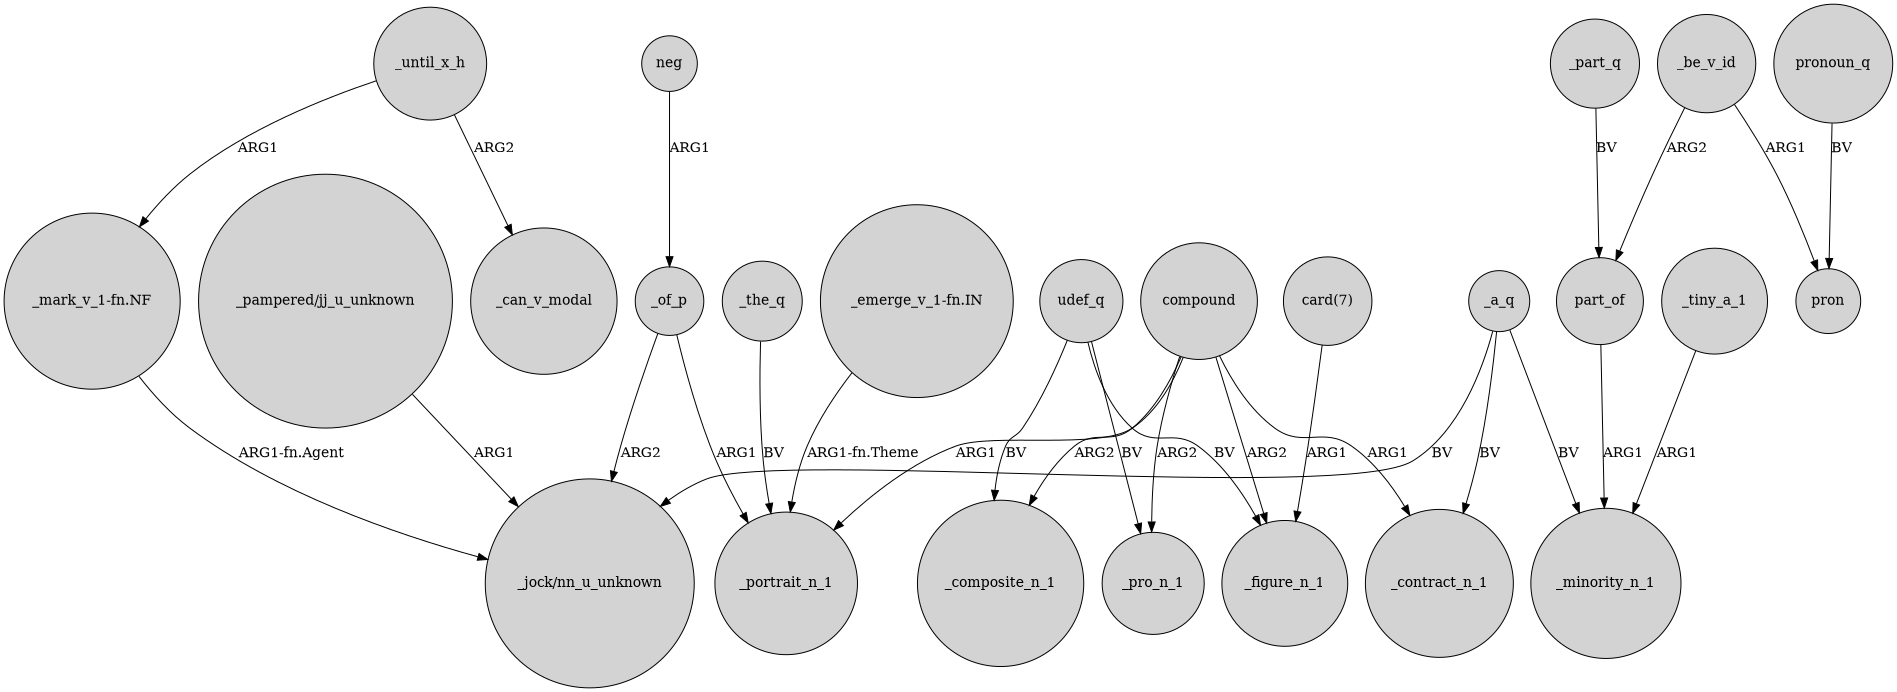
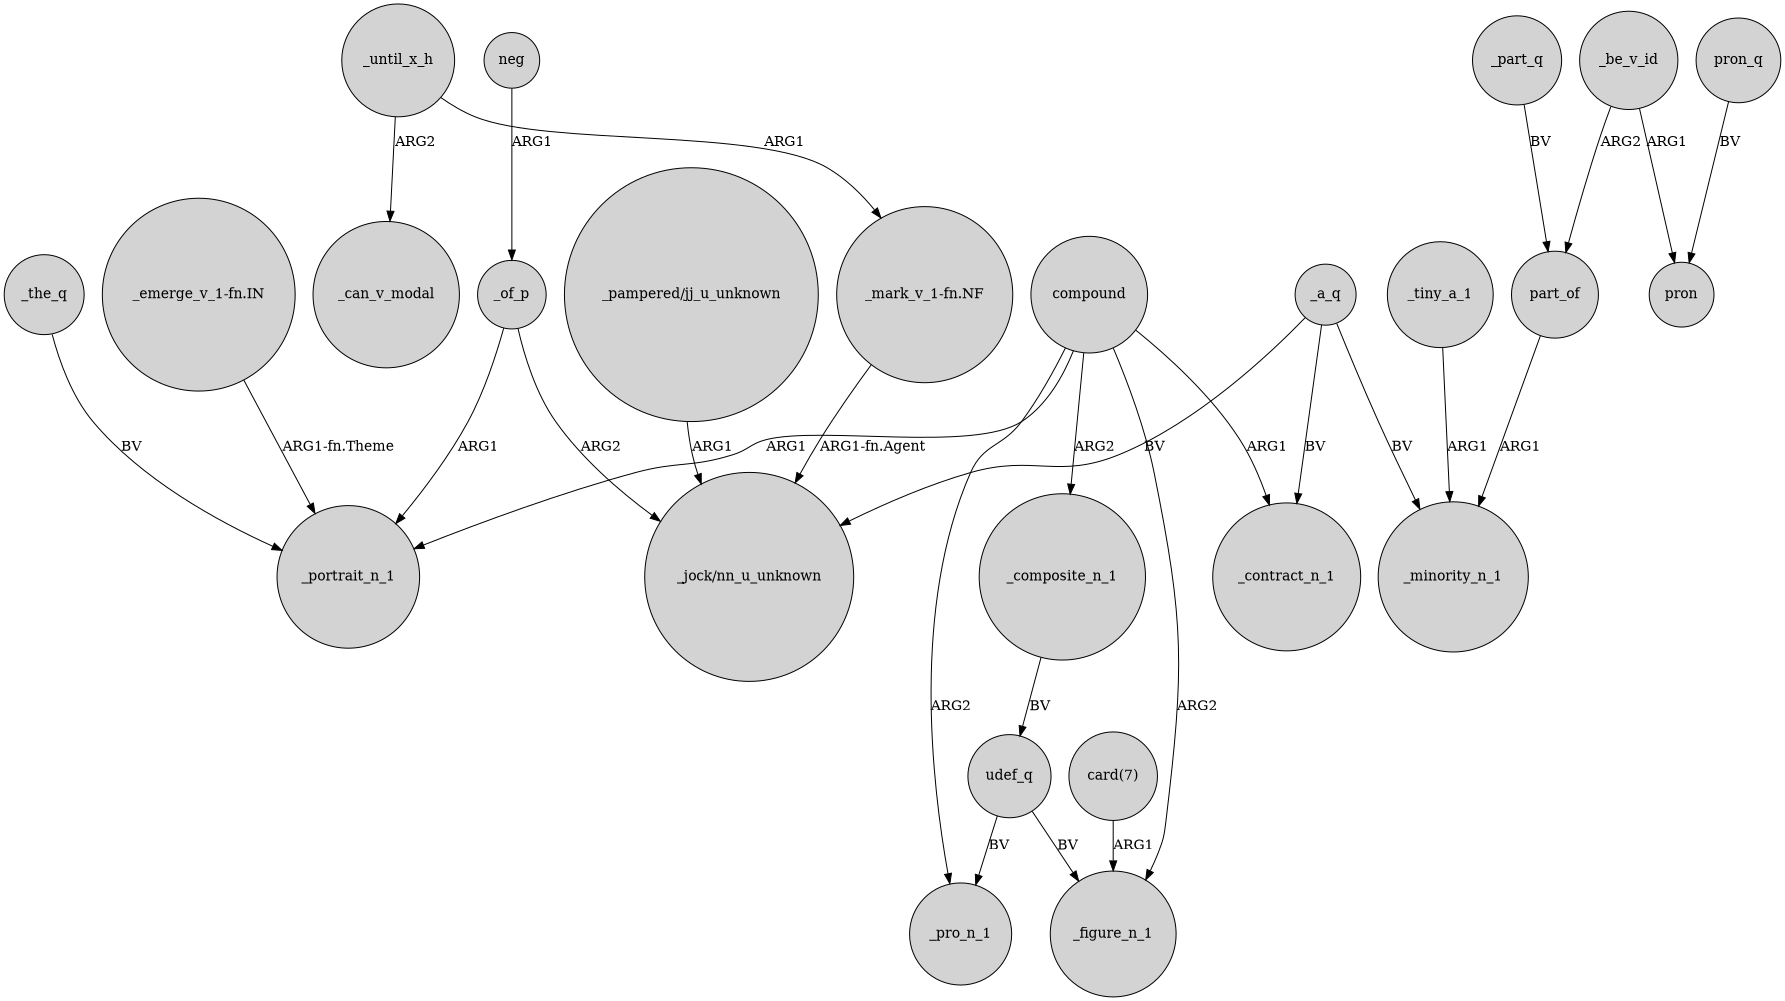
(1833, 64) -> (1738, 60)
(1030, 416) -> (1032, 692)
